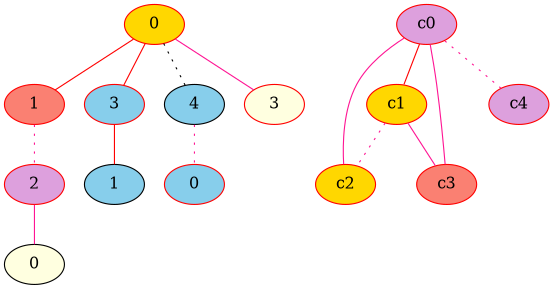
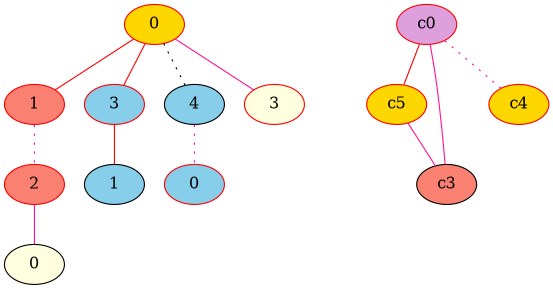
(397, 104) -> (397, 104)
(519, 104) -> (519, 104)
(34, 184) -> (34, 184)
(346, 184) -> none
(447, 184) -> (447, 184)
